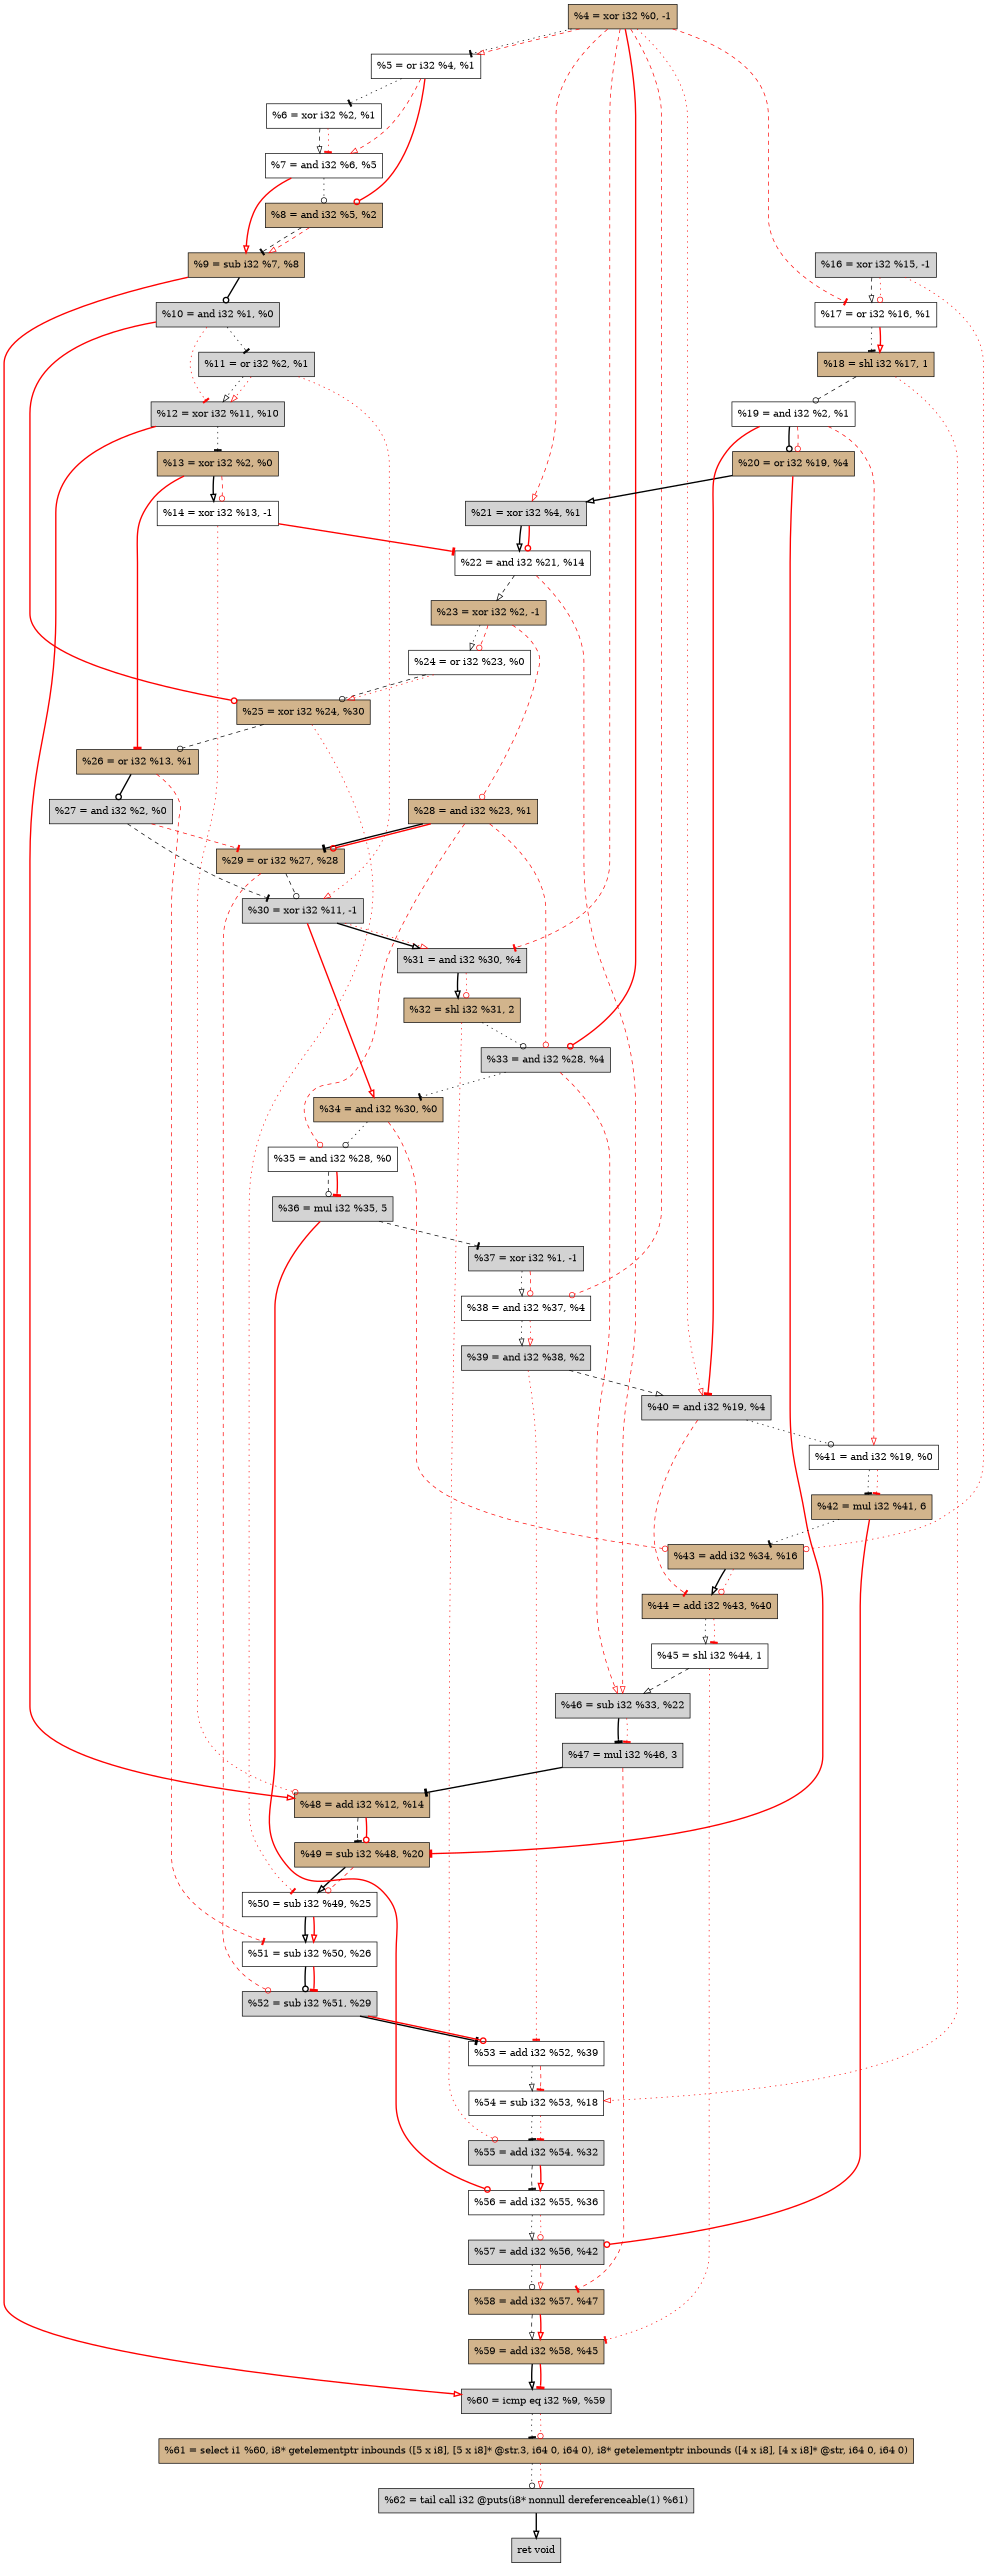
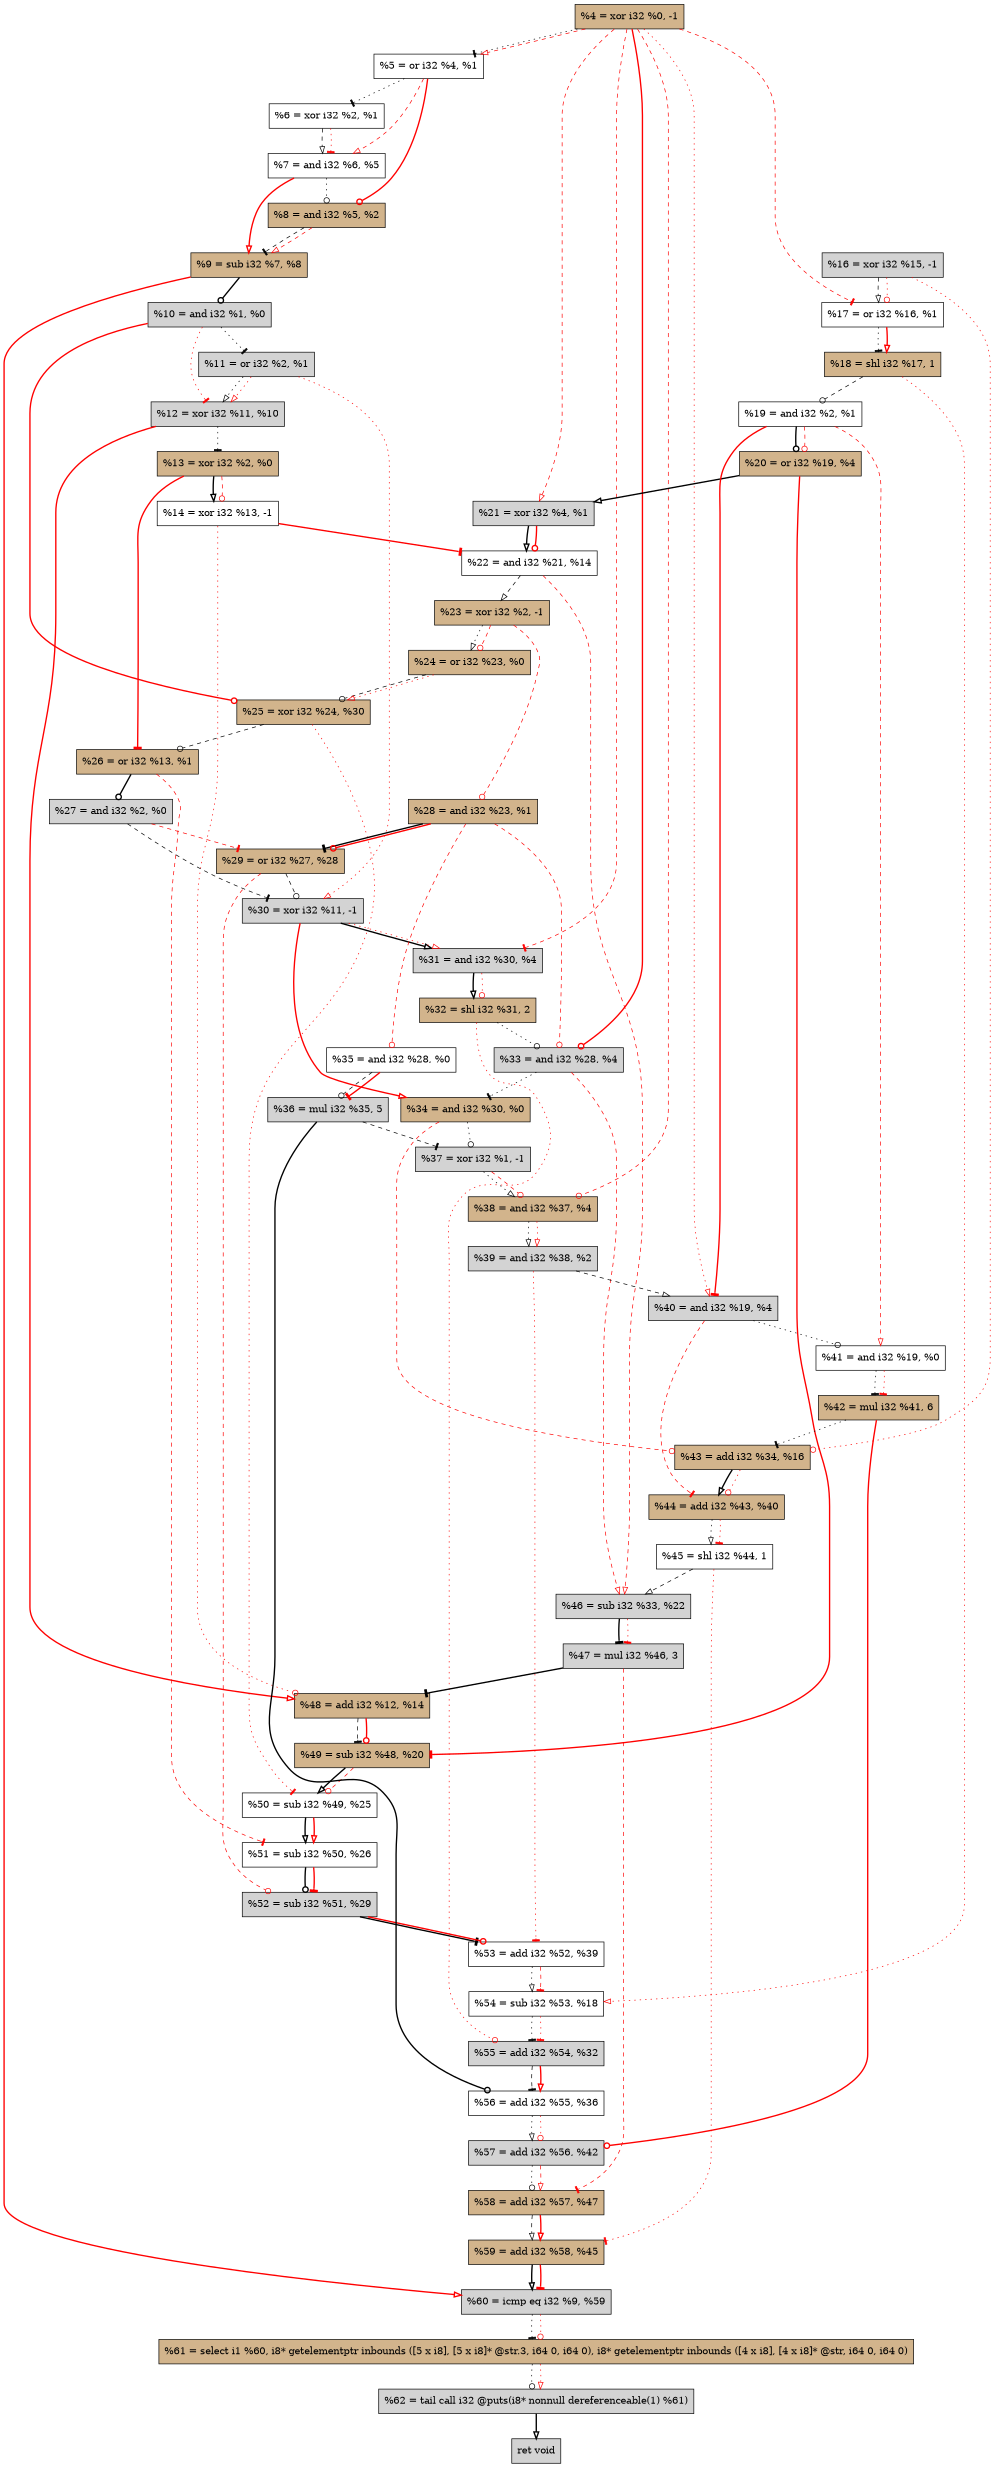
(470, 663) -> (470, 663)
(357, 1133) -> (469, 1132)
(526, 1308) -> (533, 1209)
(275, 1765) -> (275, 1666)
